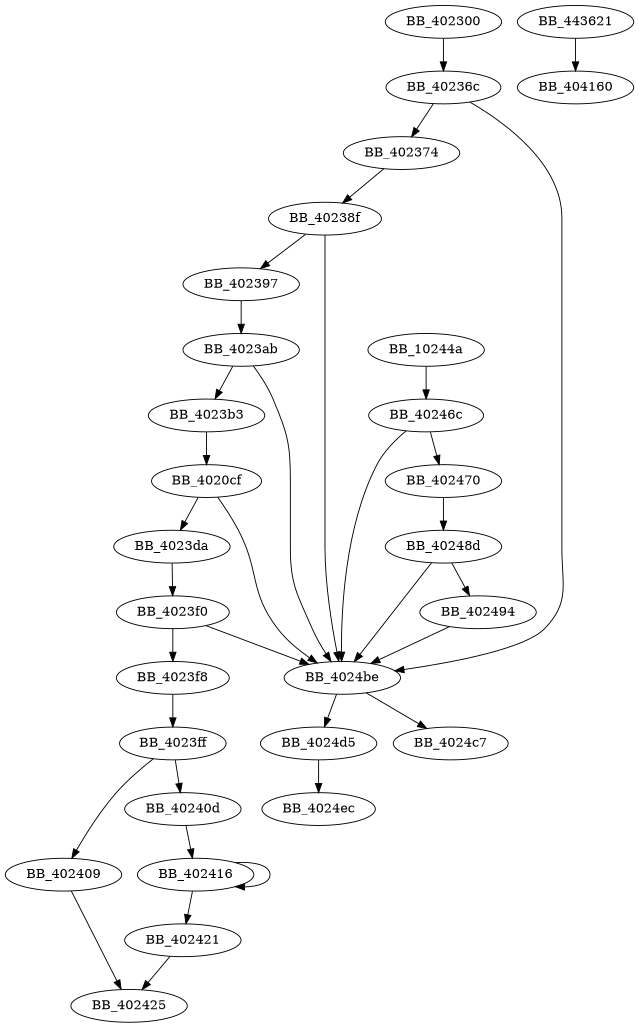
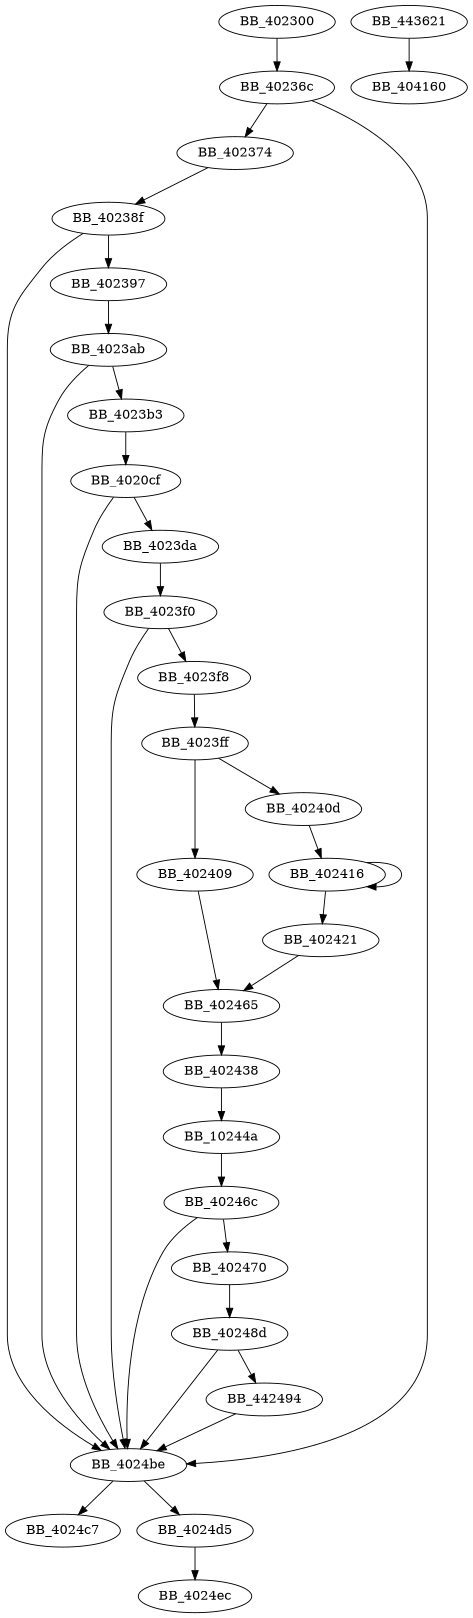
(478, 612) -> (264, 1399)
(129, 1006) -> (221, 1006)
none -> (221, 1071)
